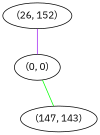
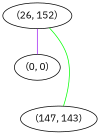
(48, 93) -> (69, 64)
